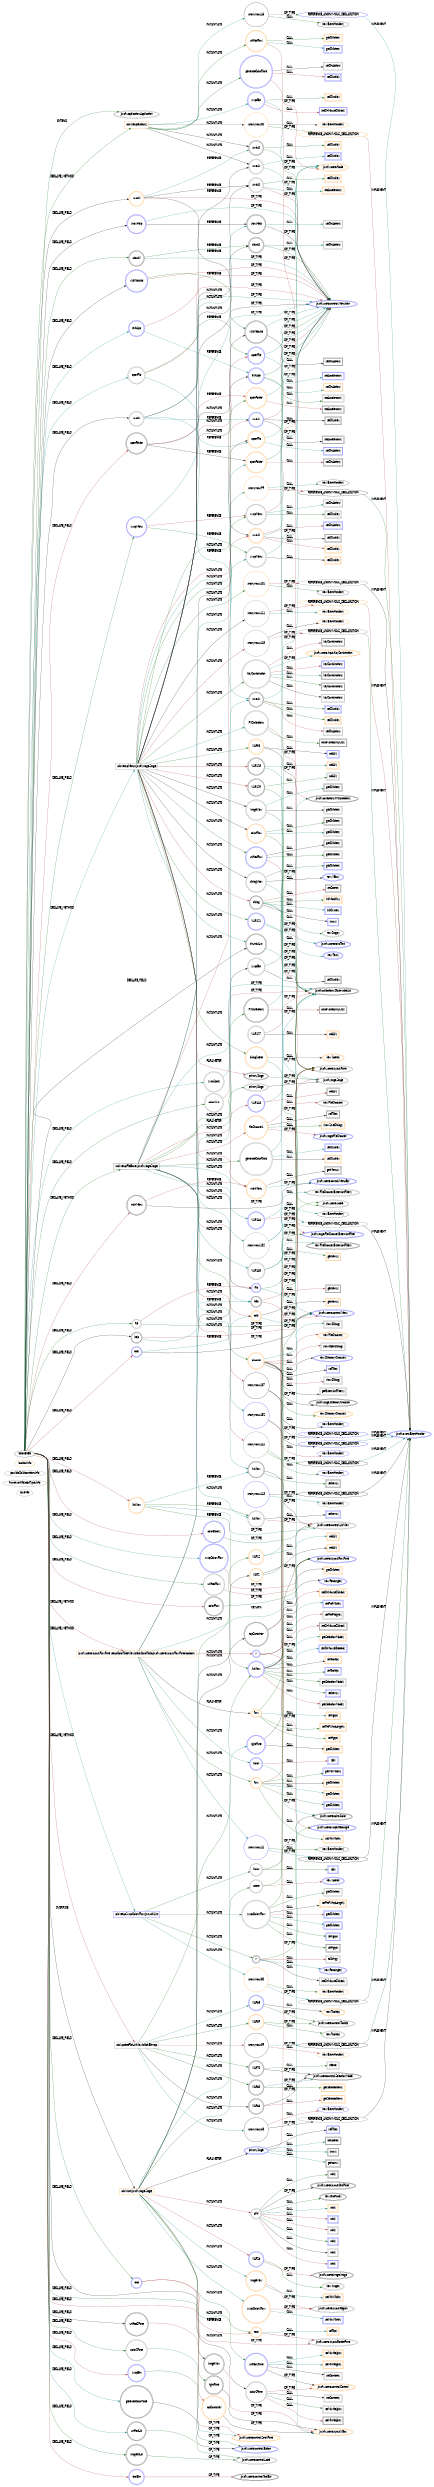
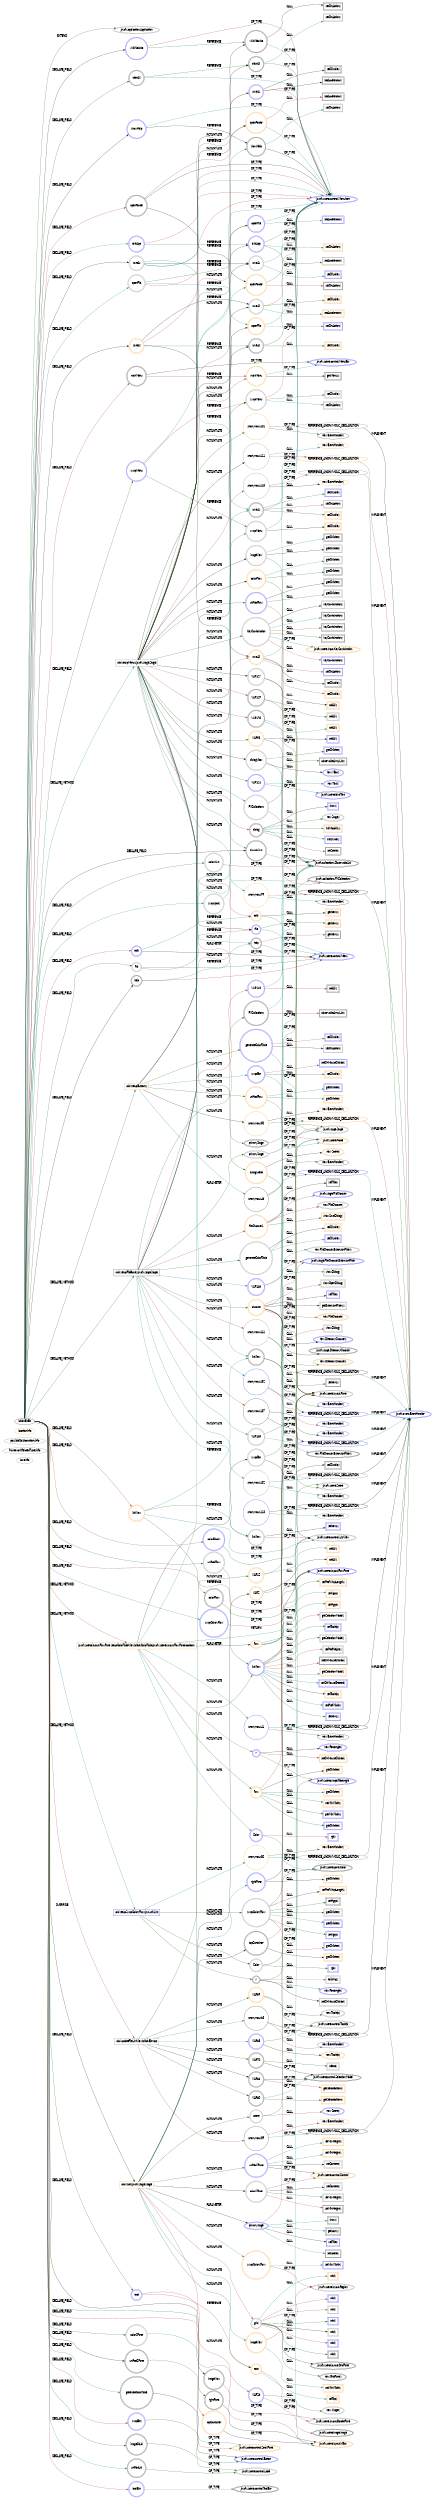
none -> (202, 671)
